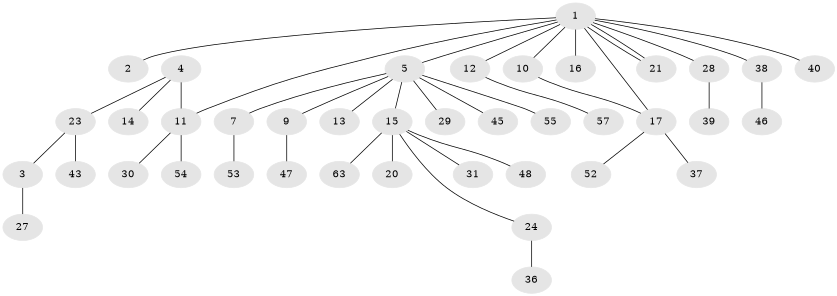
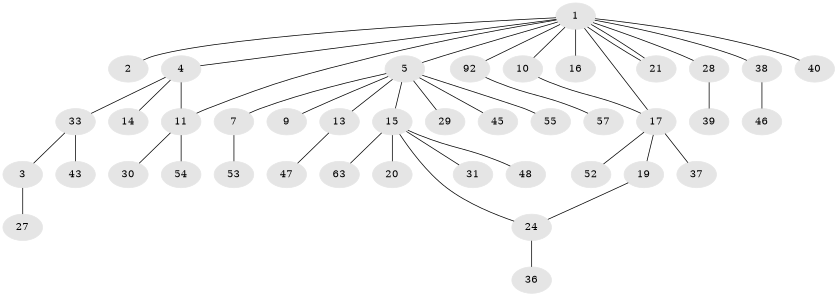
none -> (378, 43)
(470, 69) -> (470, 69)
(76, 122) -> (76, 122)
(287, 148) -> (313, 148)
none -> (644, 175)
